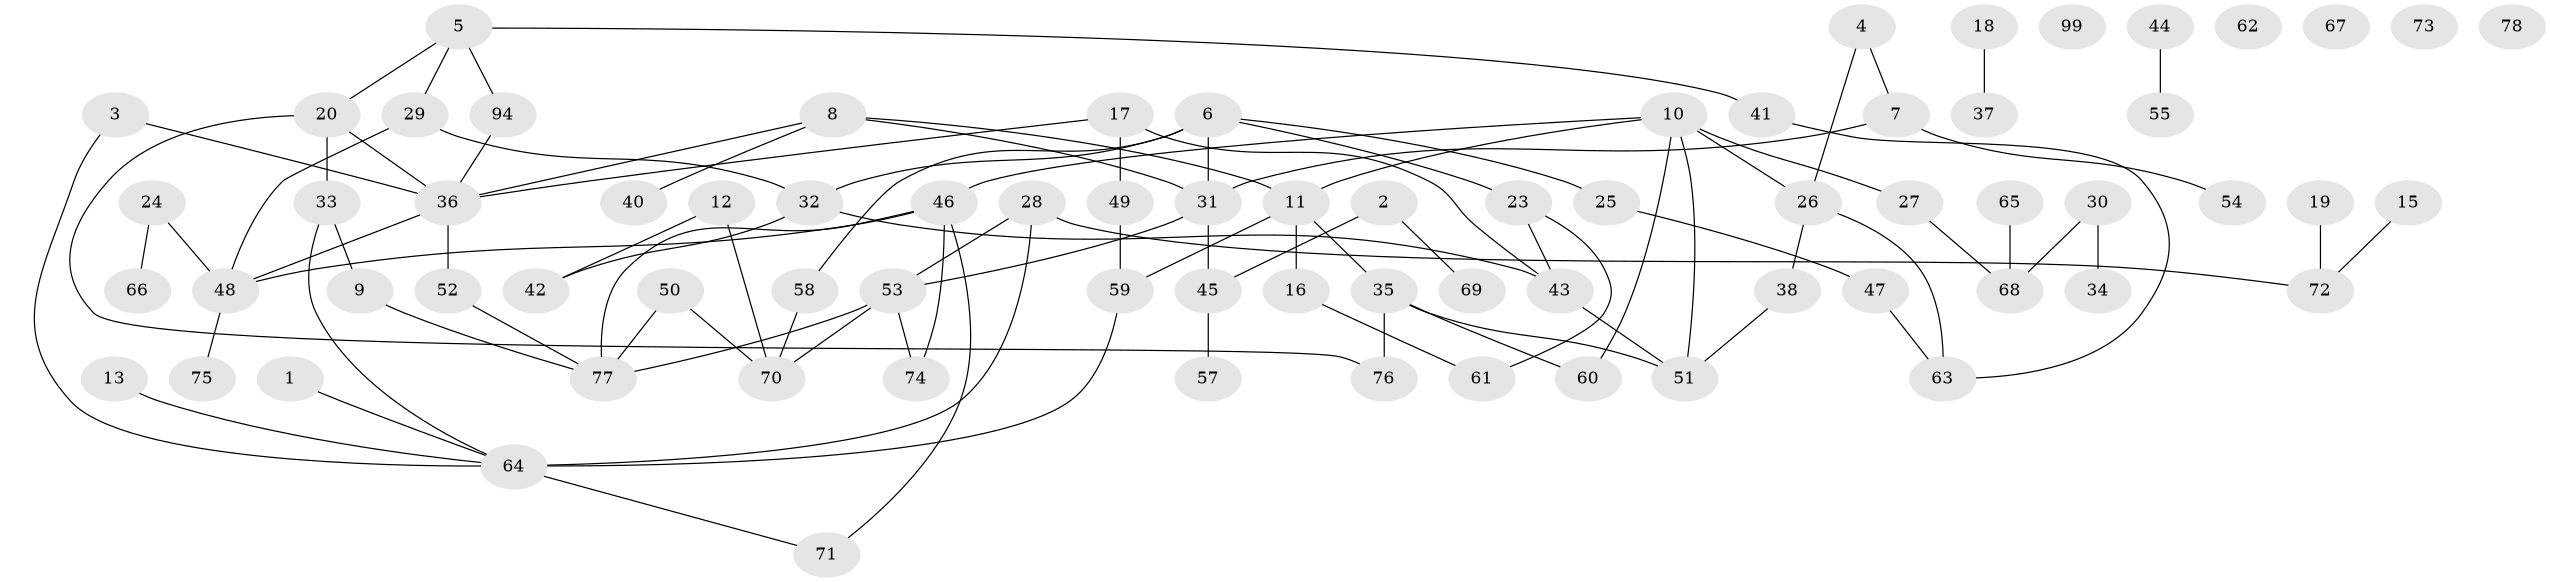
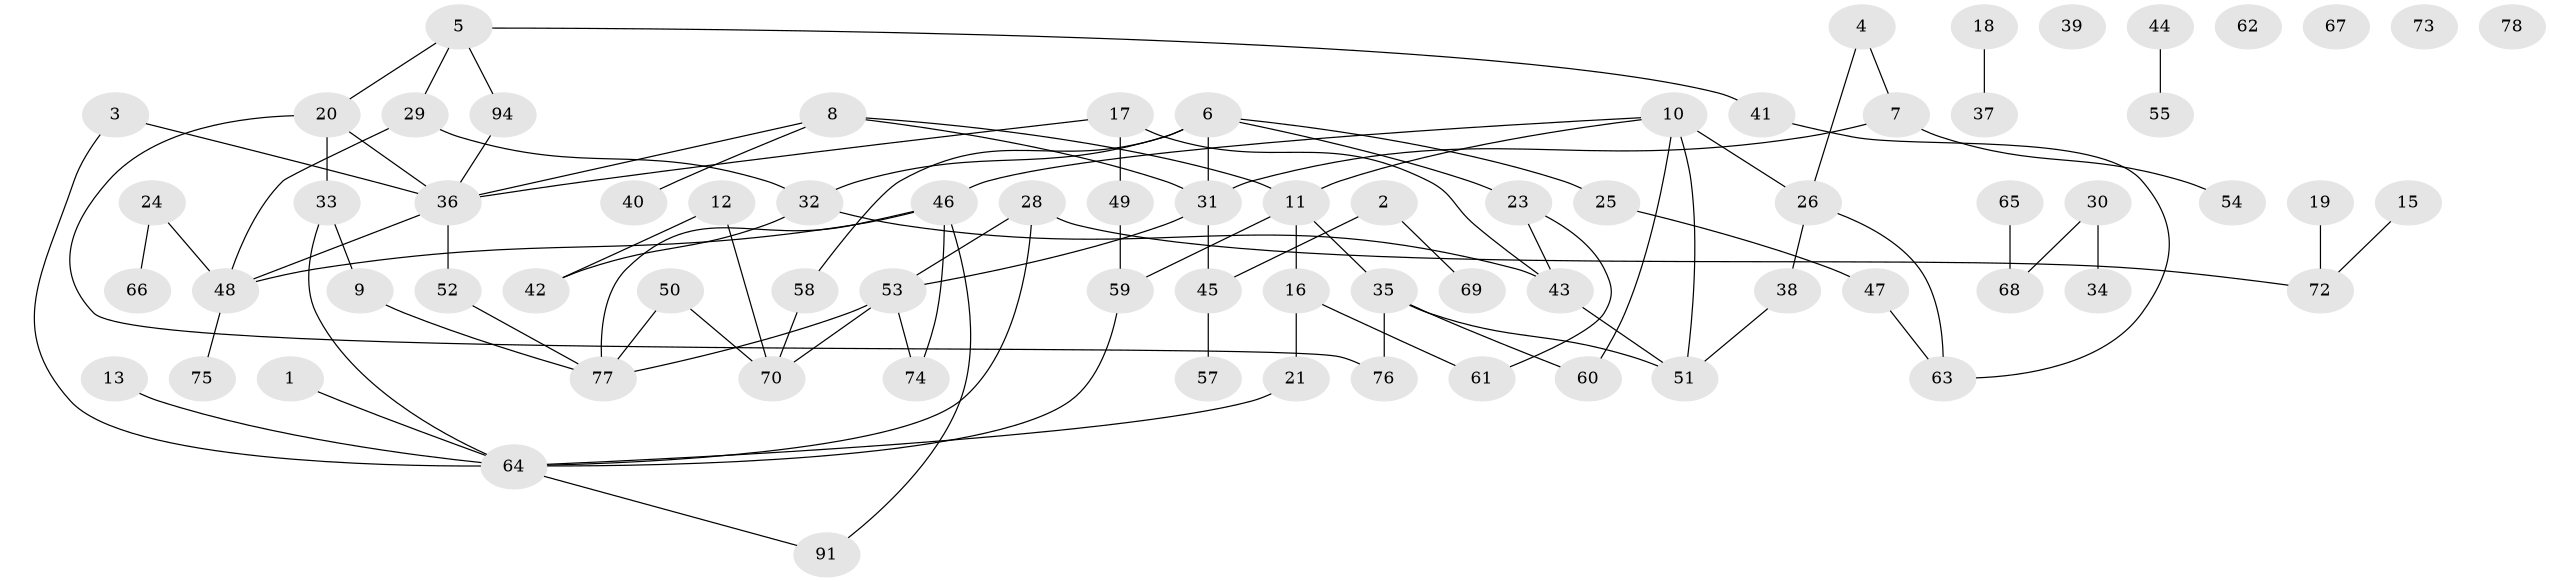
(2072, 27) -> (2072, 27)
(1910, 203) -> none
none -> (1296, 379)
(827, 555) -> (827, 555)
